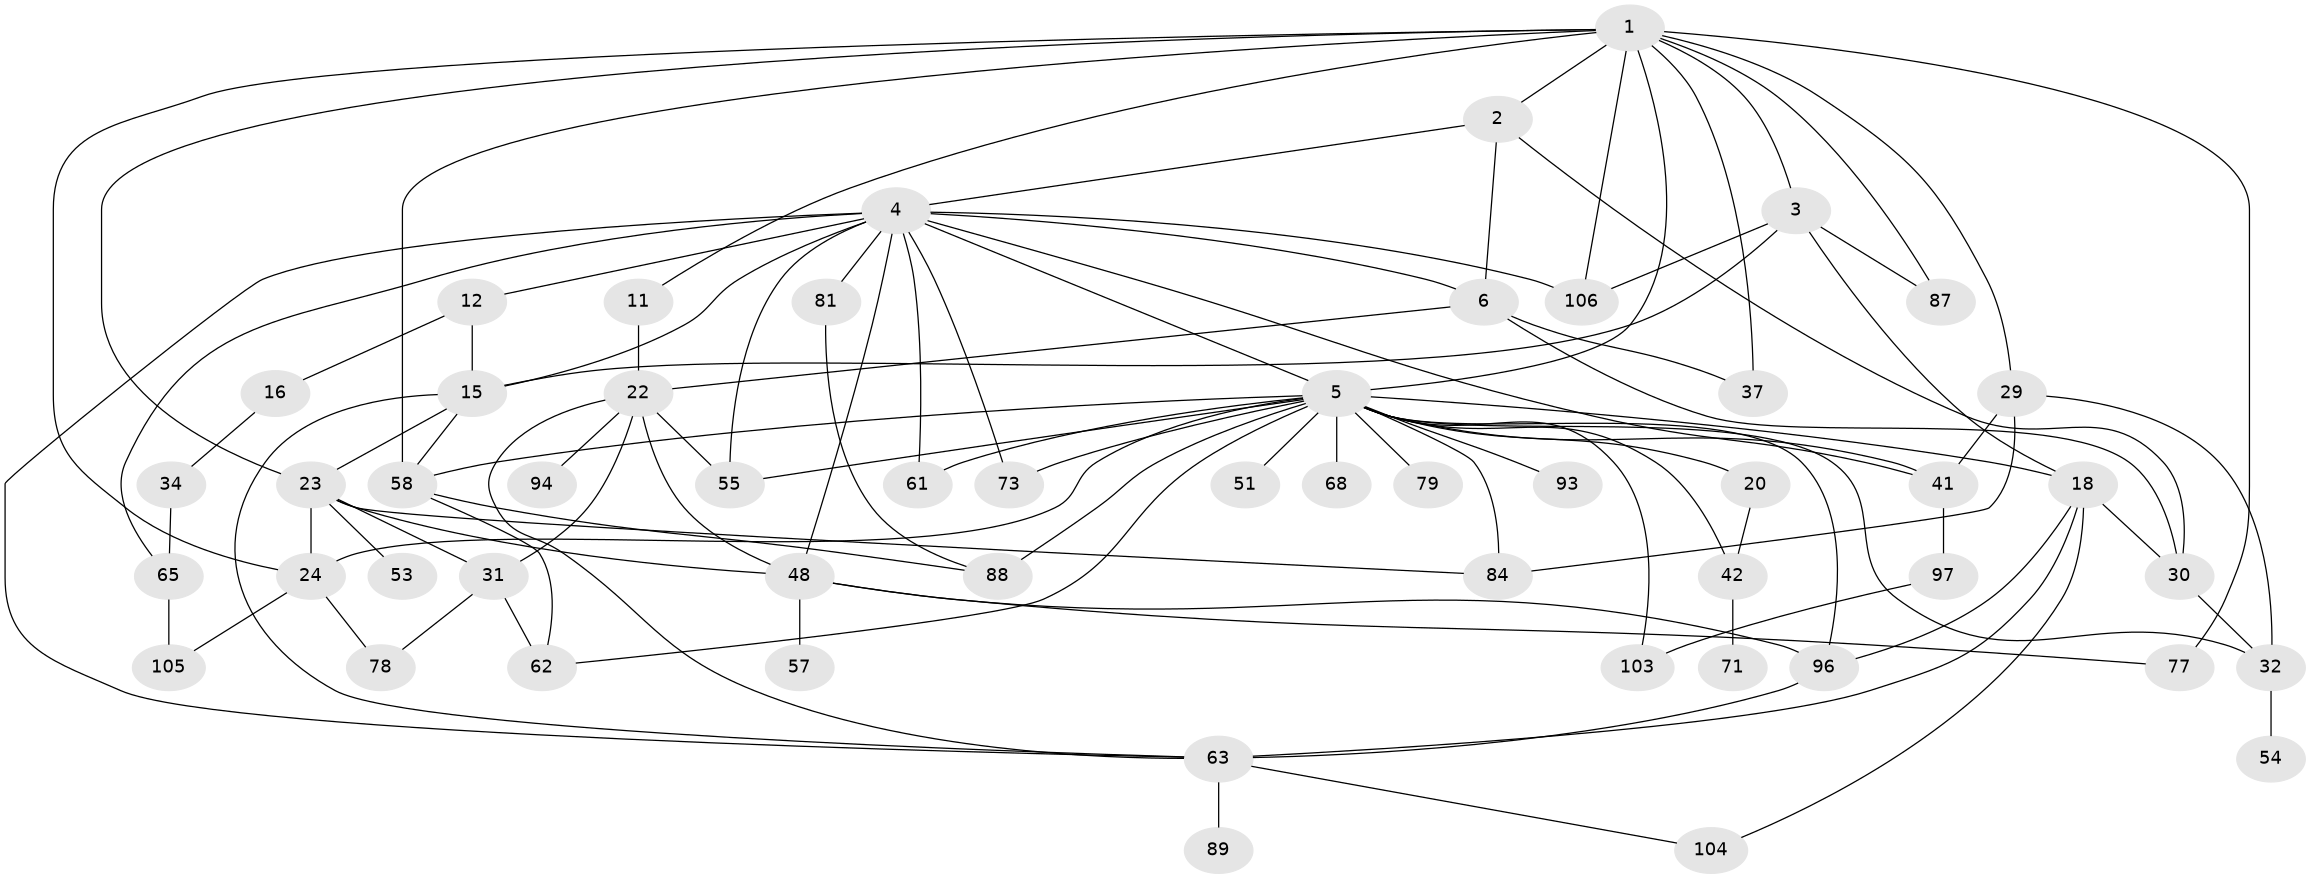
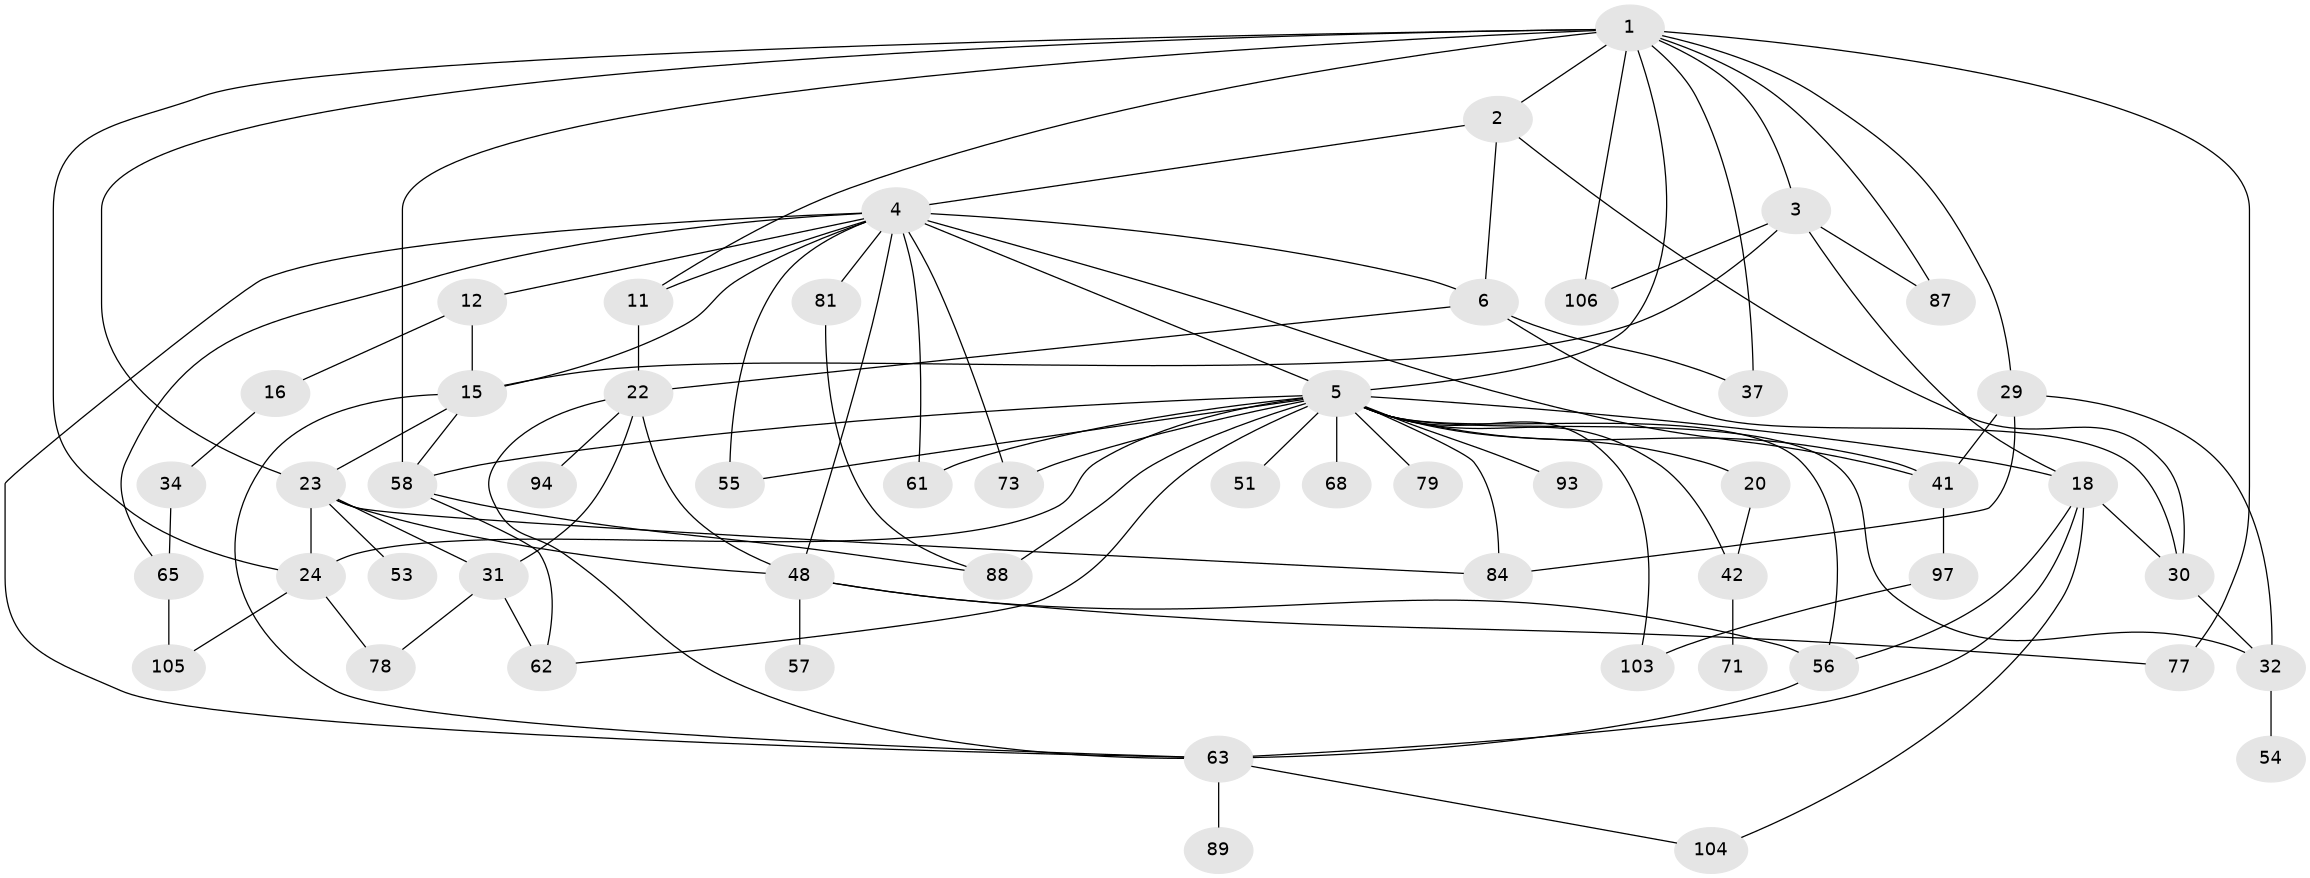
(1245, 231) -> (765, 253)
(691, 446) -> none
(1824, 668) -> (1824, 668)
